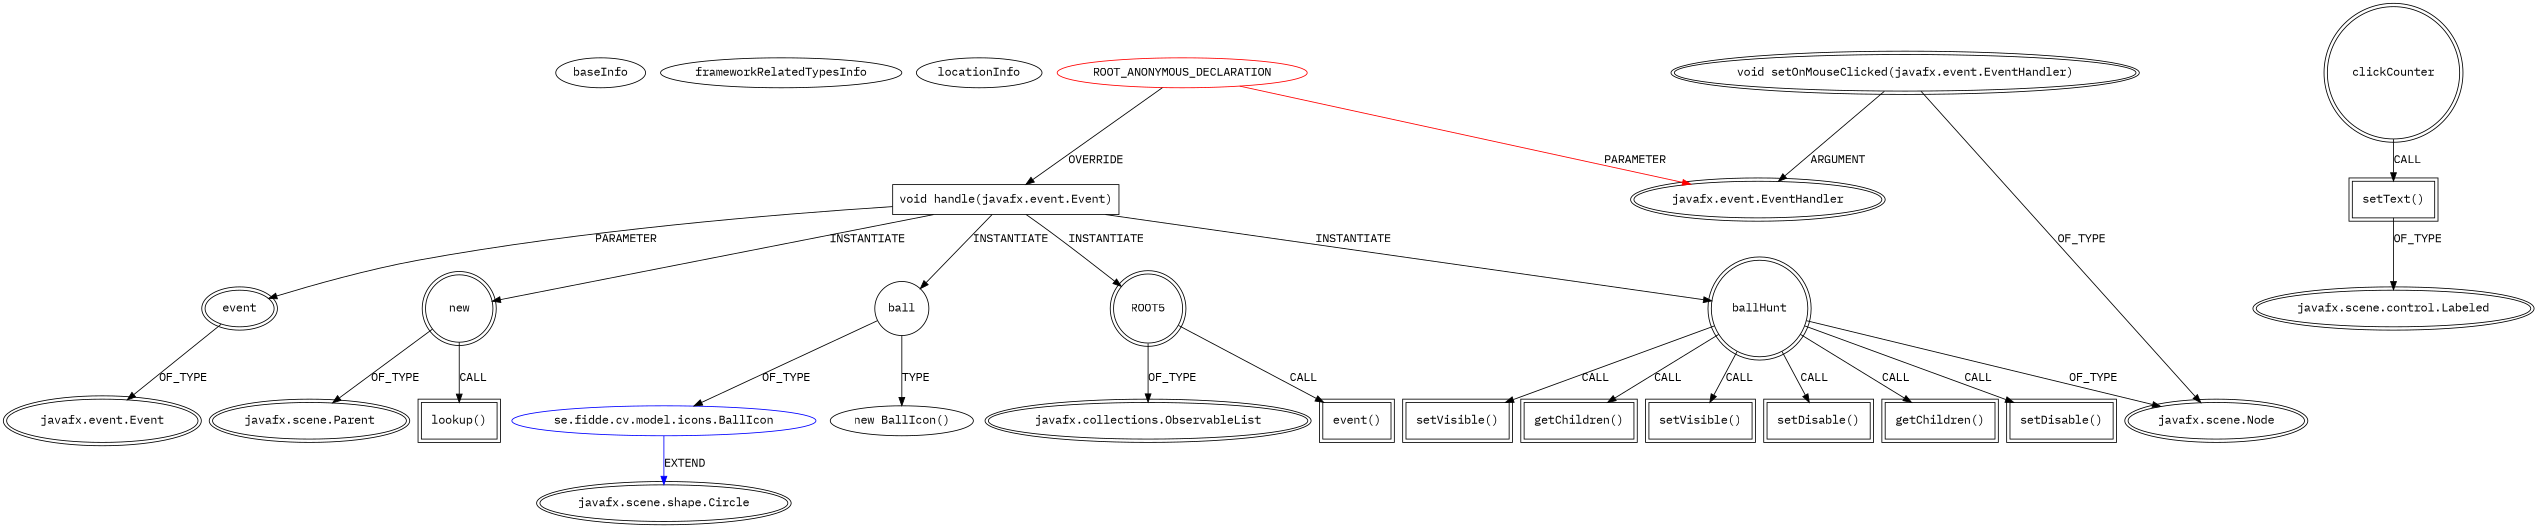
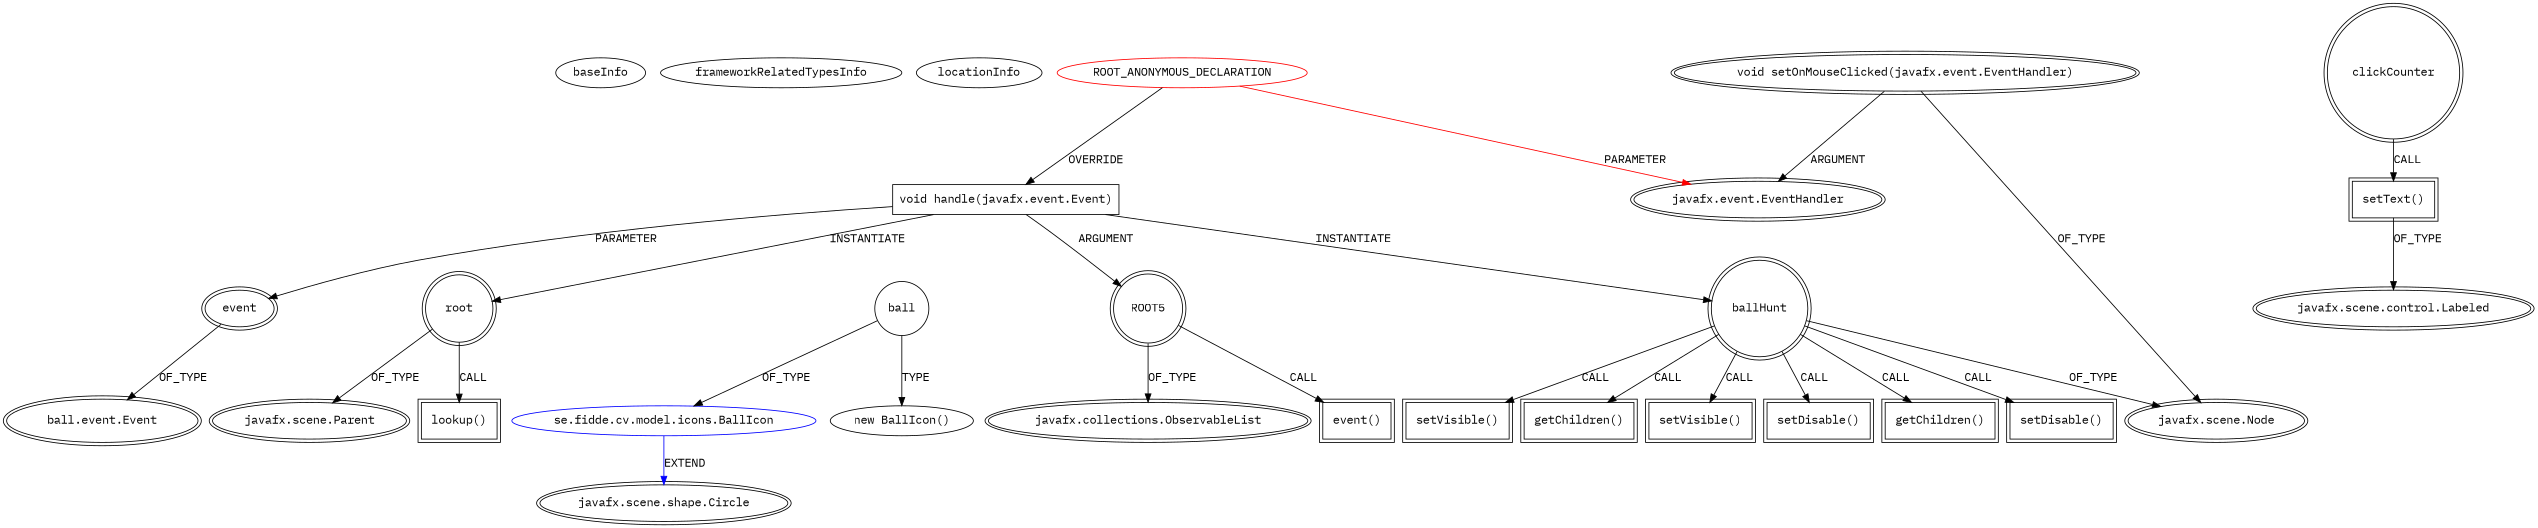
(1106, 239) -> (1106, 239)
(959, 249) -> none
(459, 309) -> (459, 309)
(102, 421) -> (102, 421)
